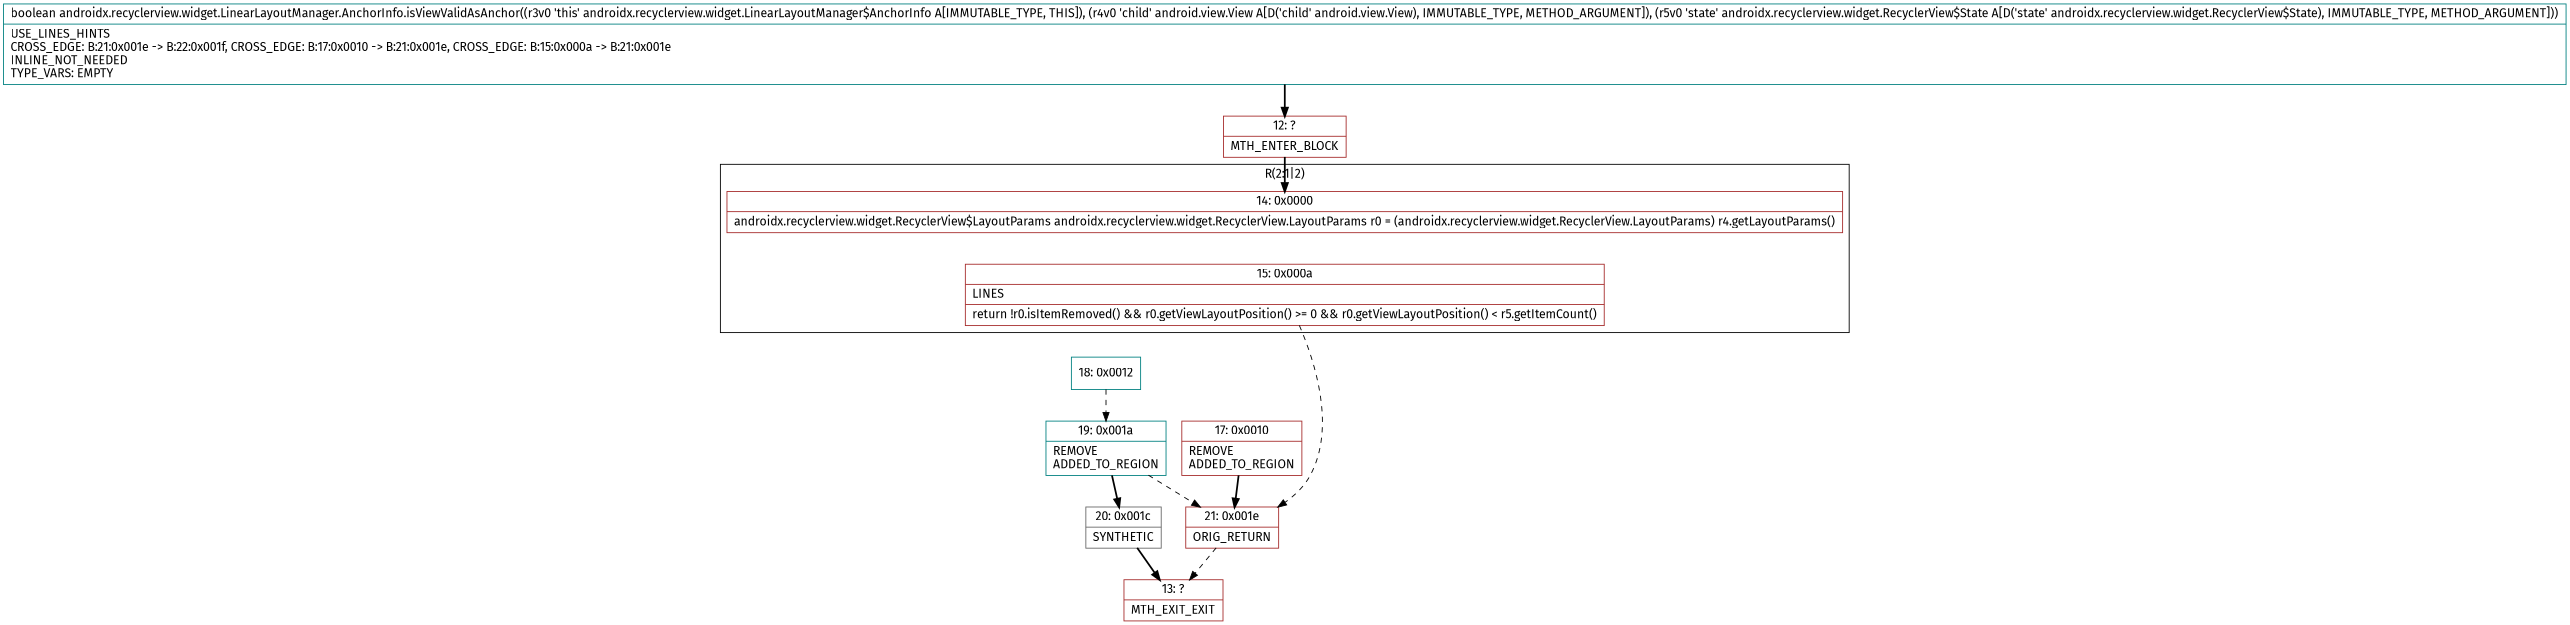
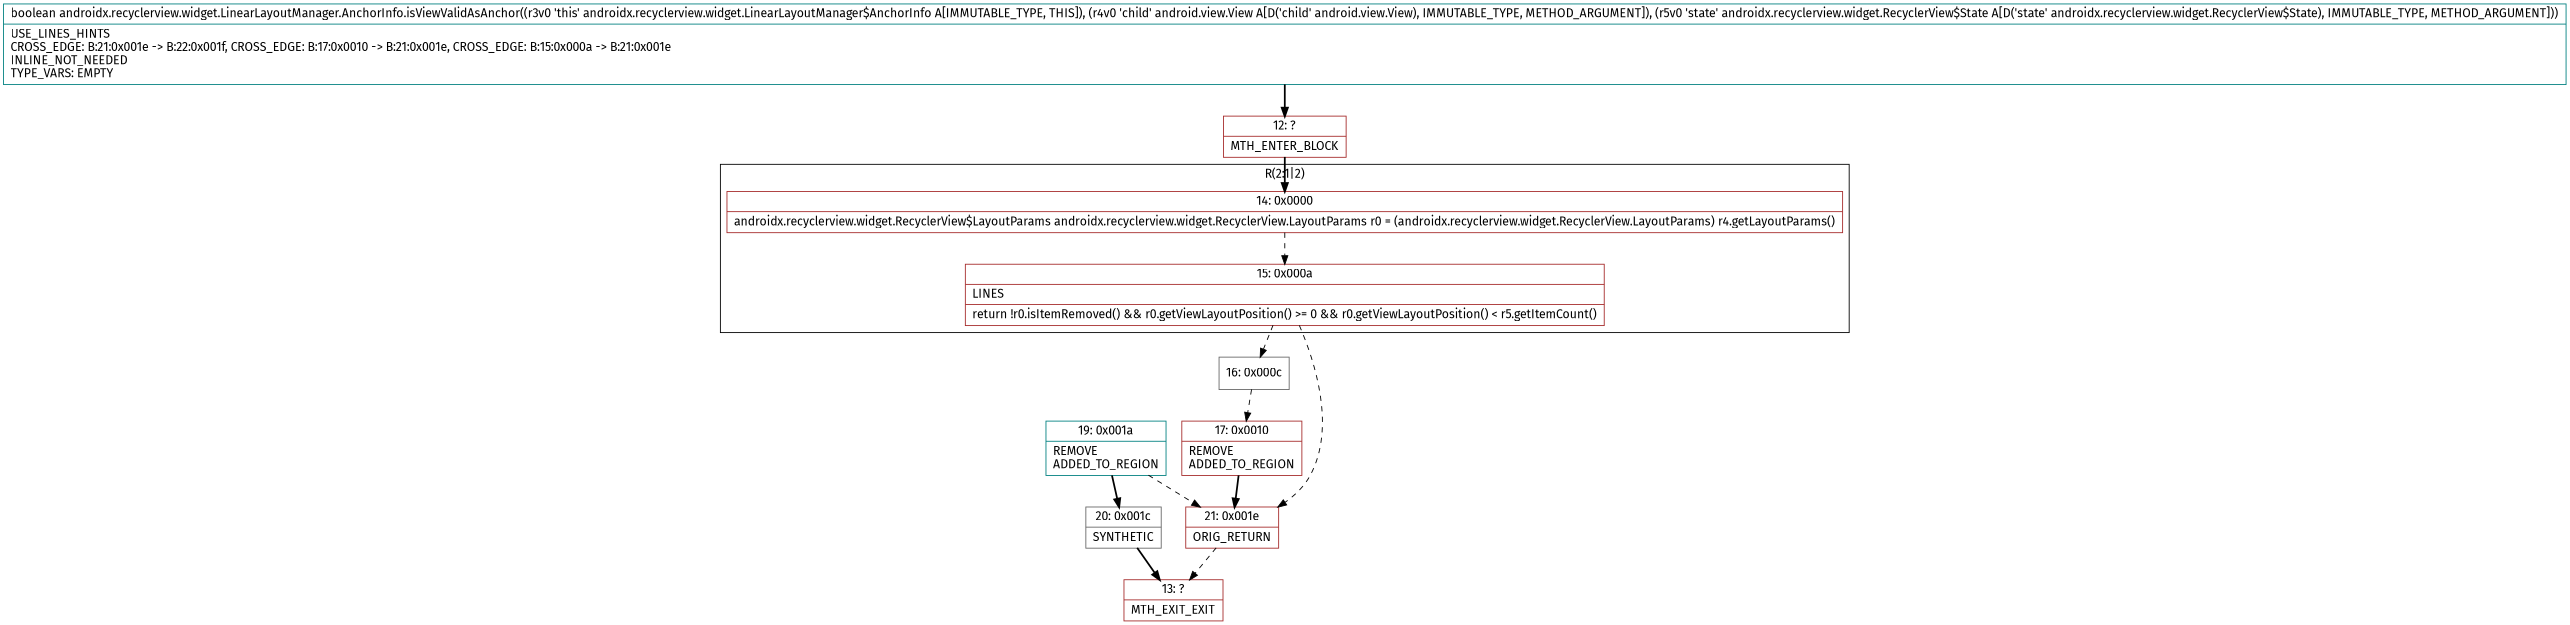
none -> (1285, 244)
(1106, 373) -> none
none -> (1254, 373)
